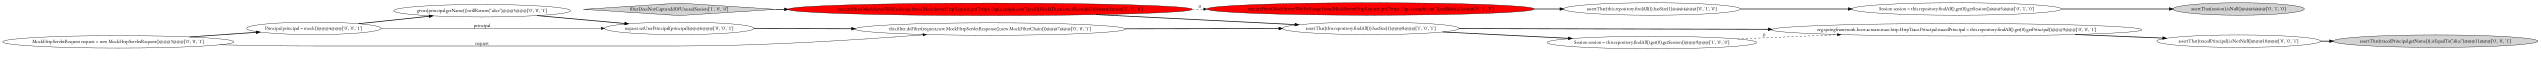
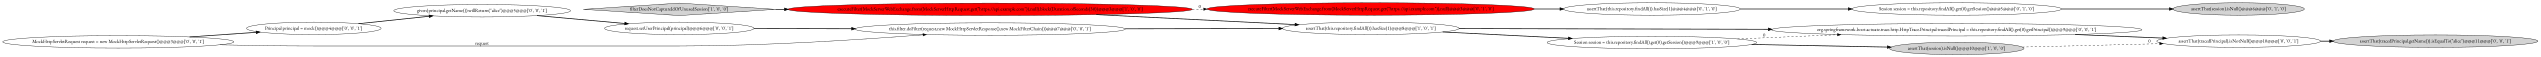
(491, 28) -> none
none -> (1957, 48)
